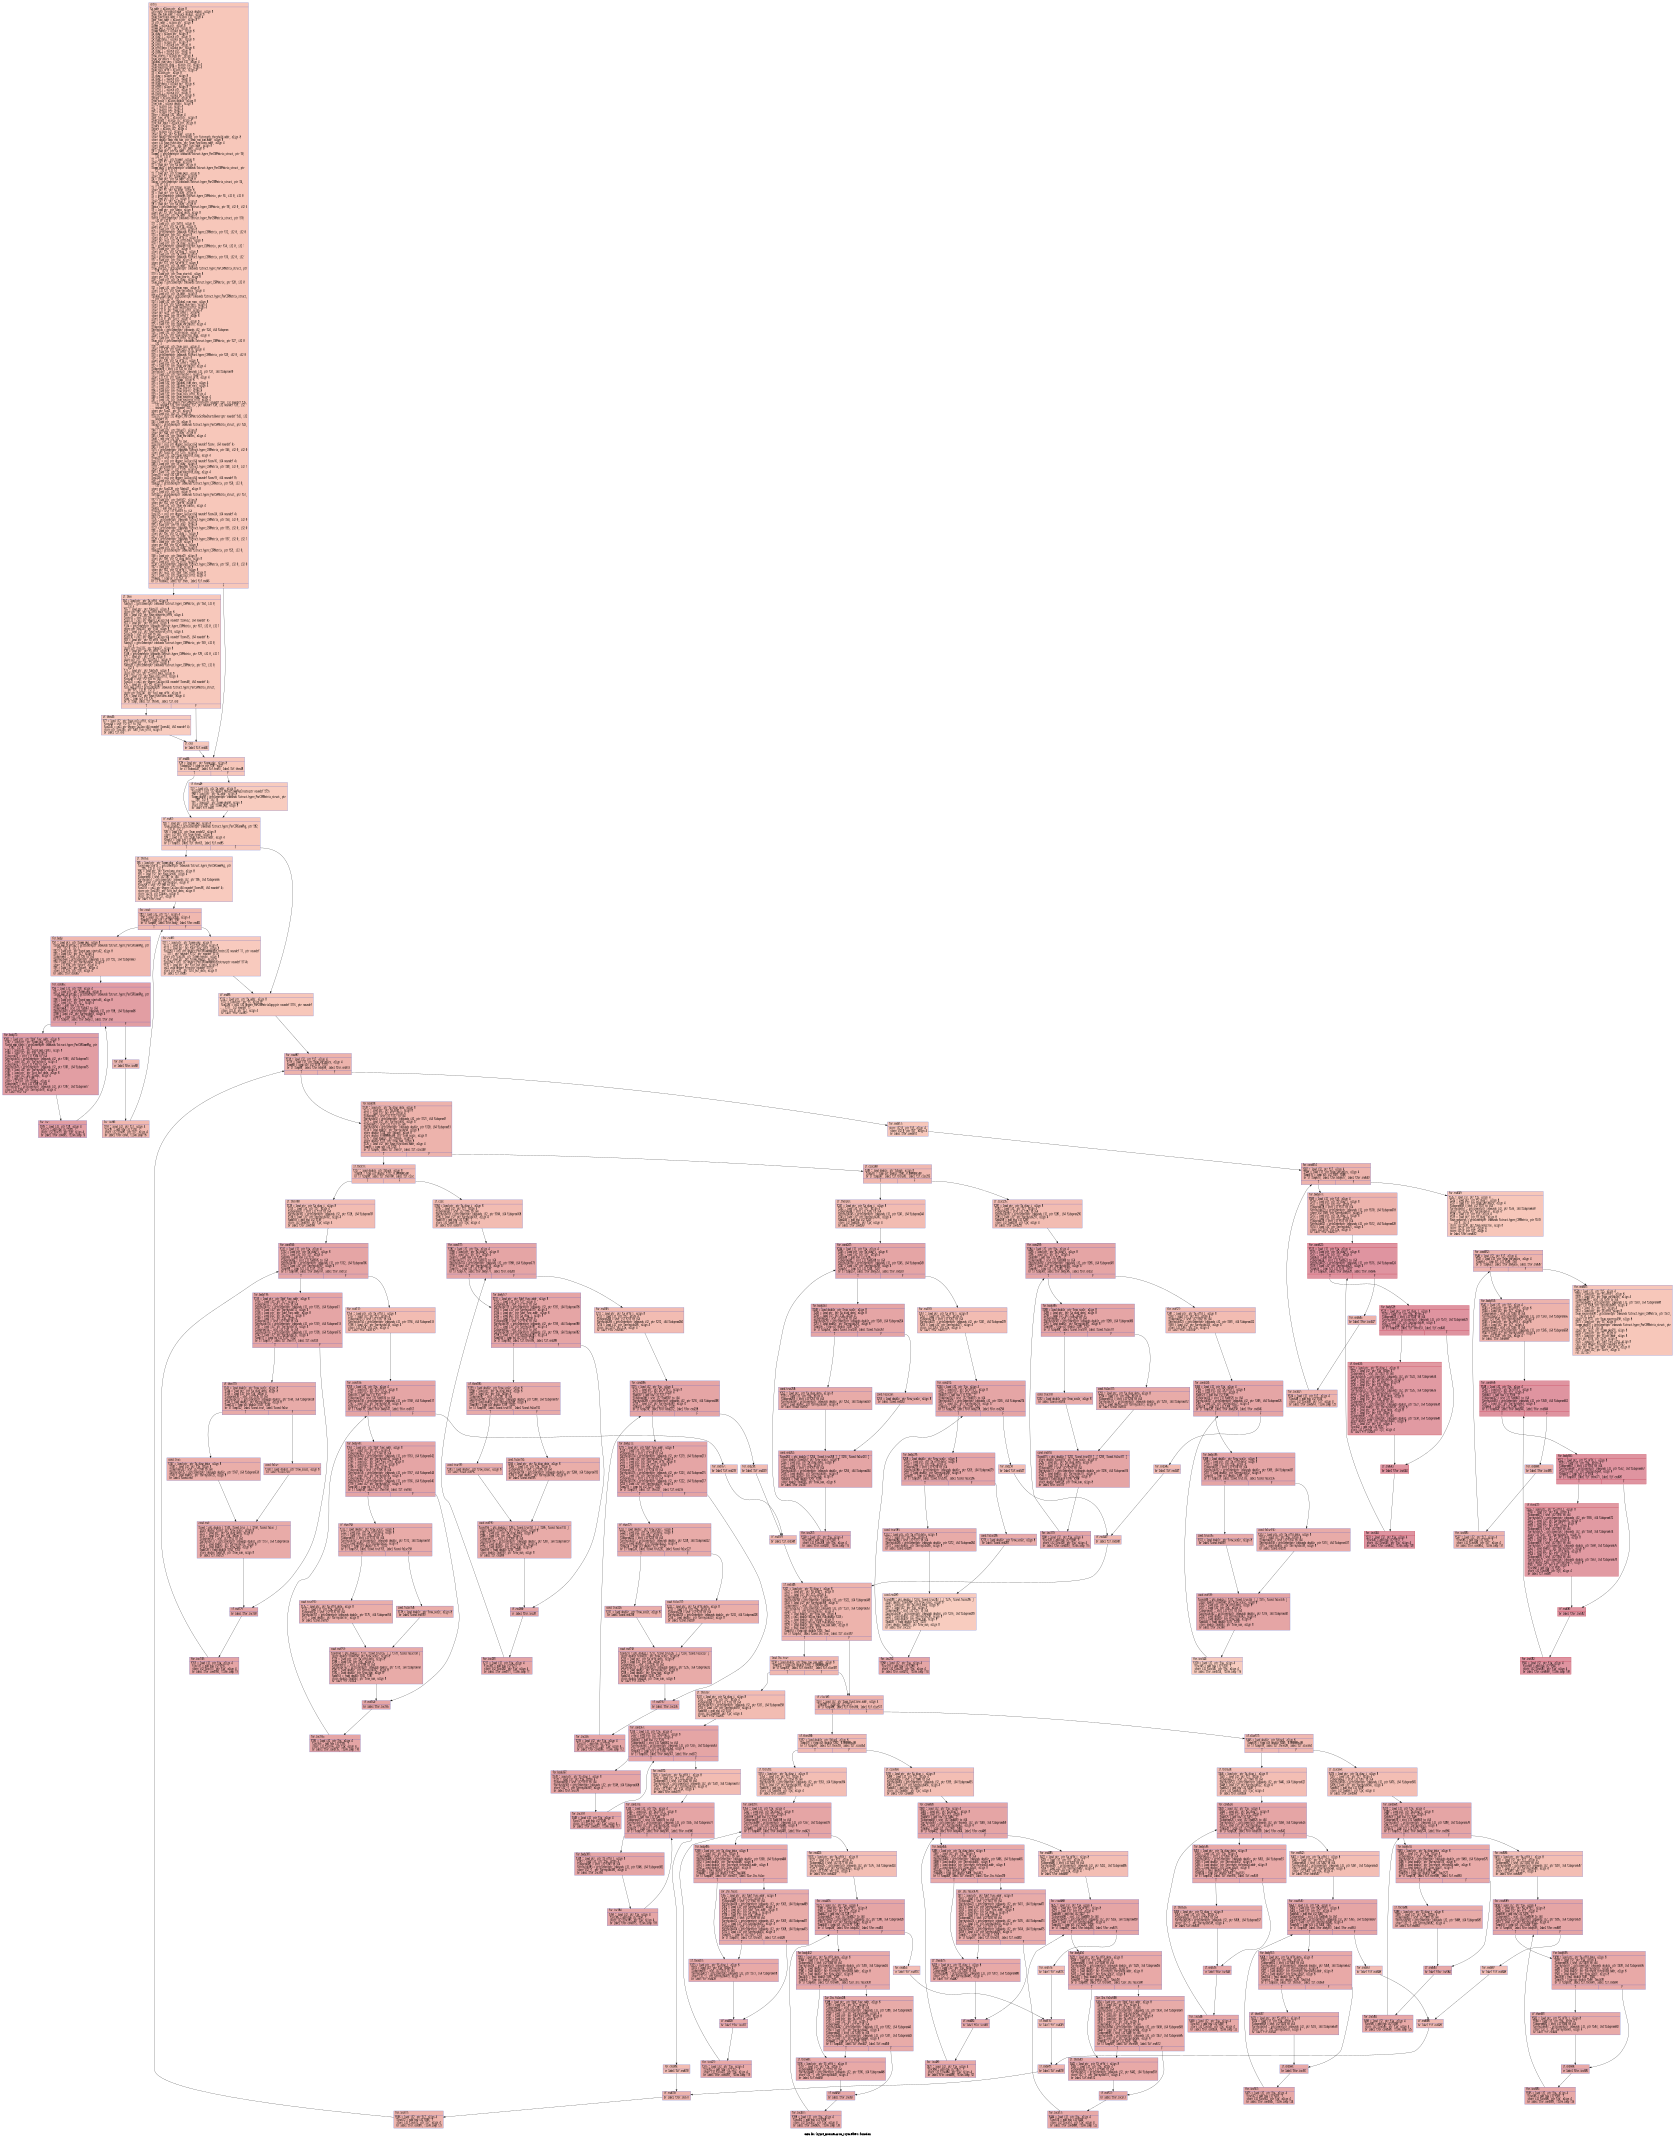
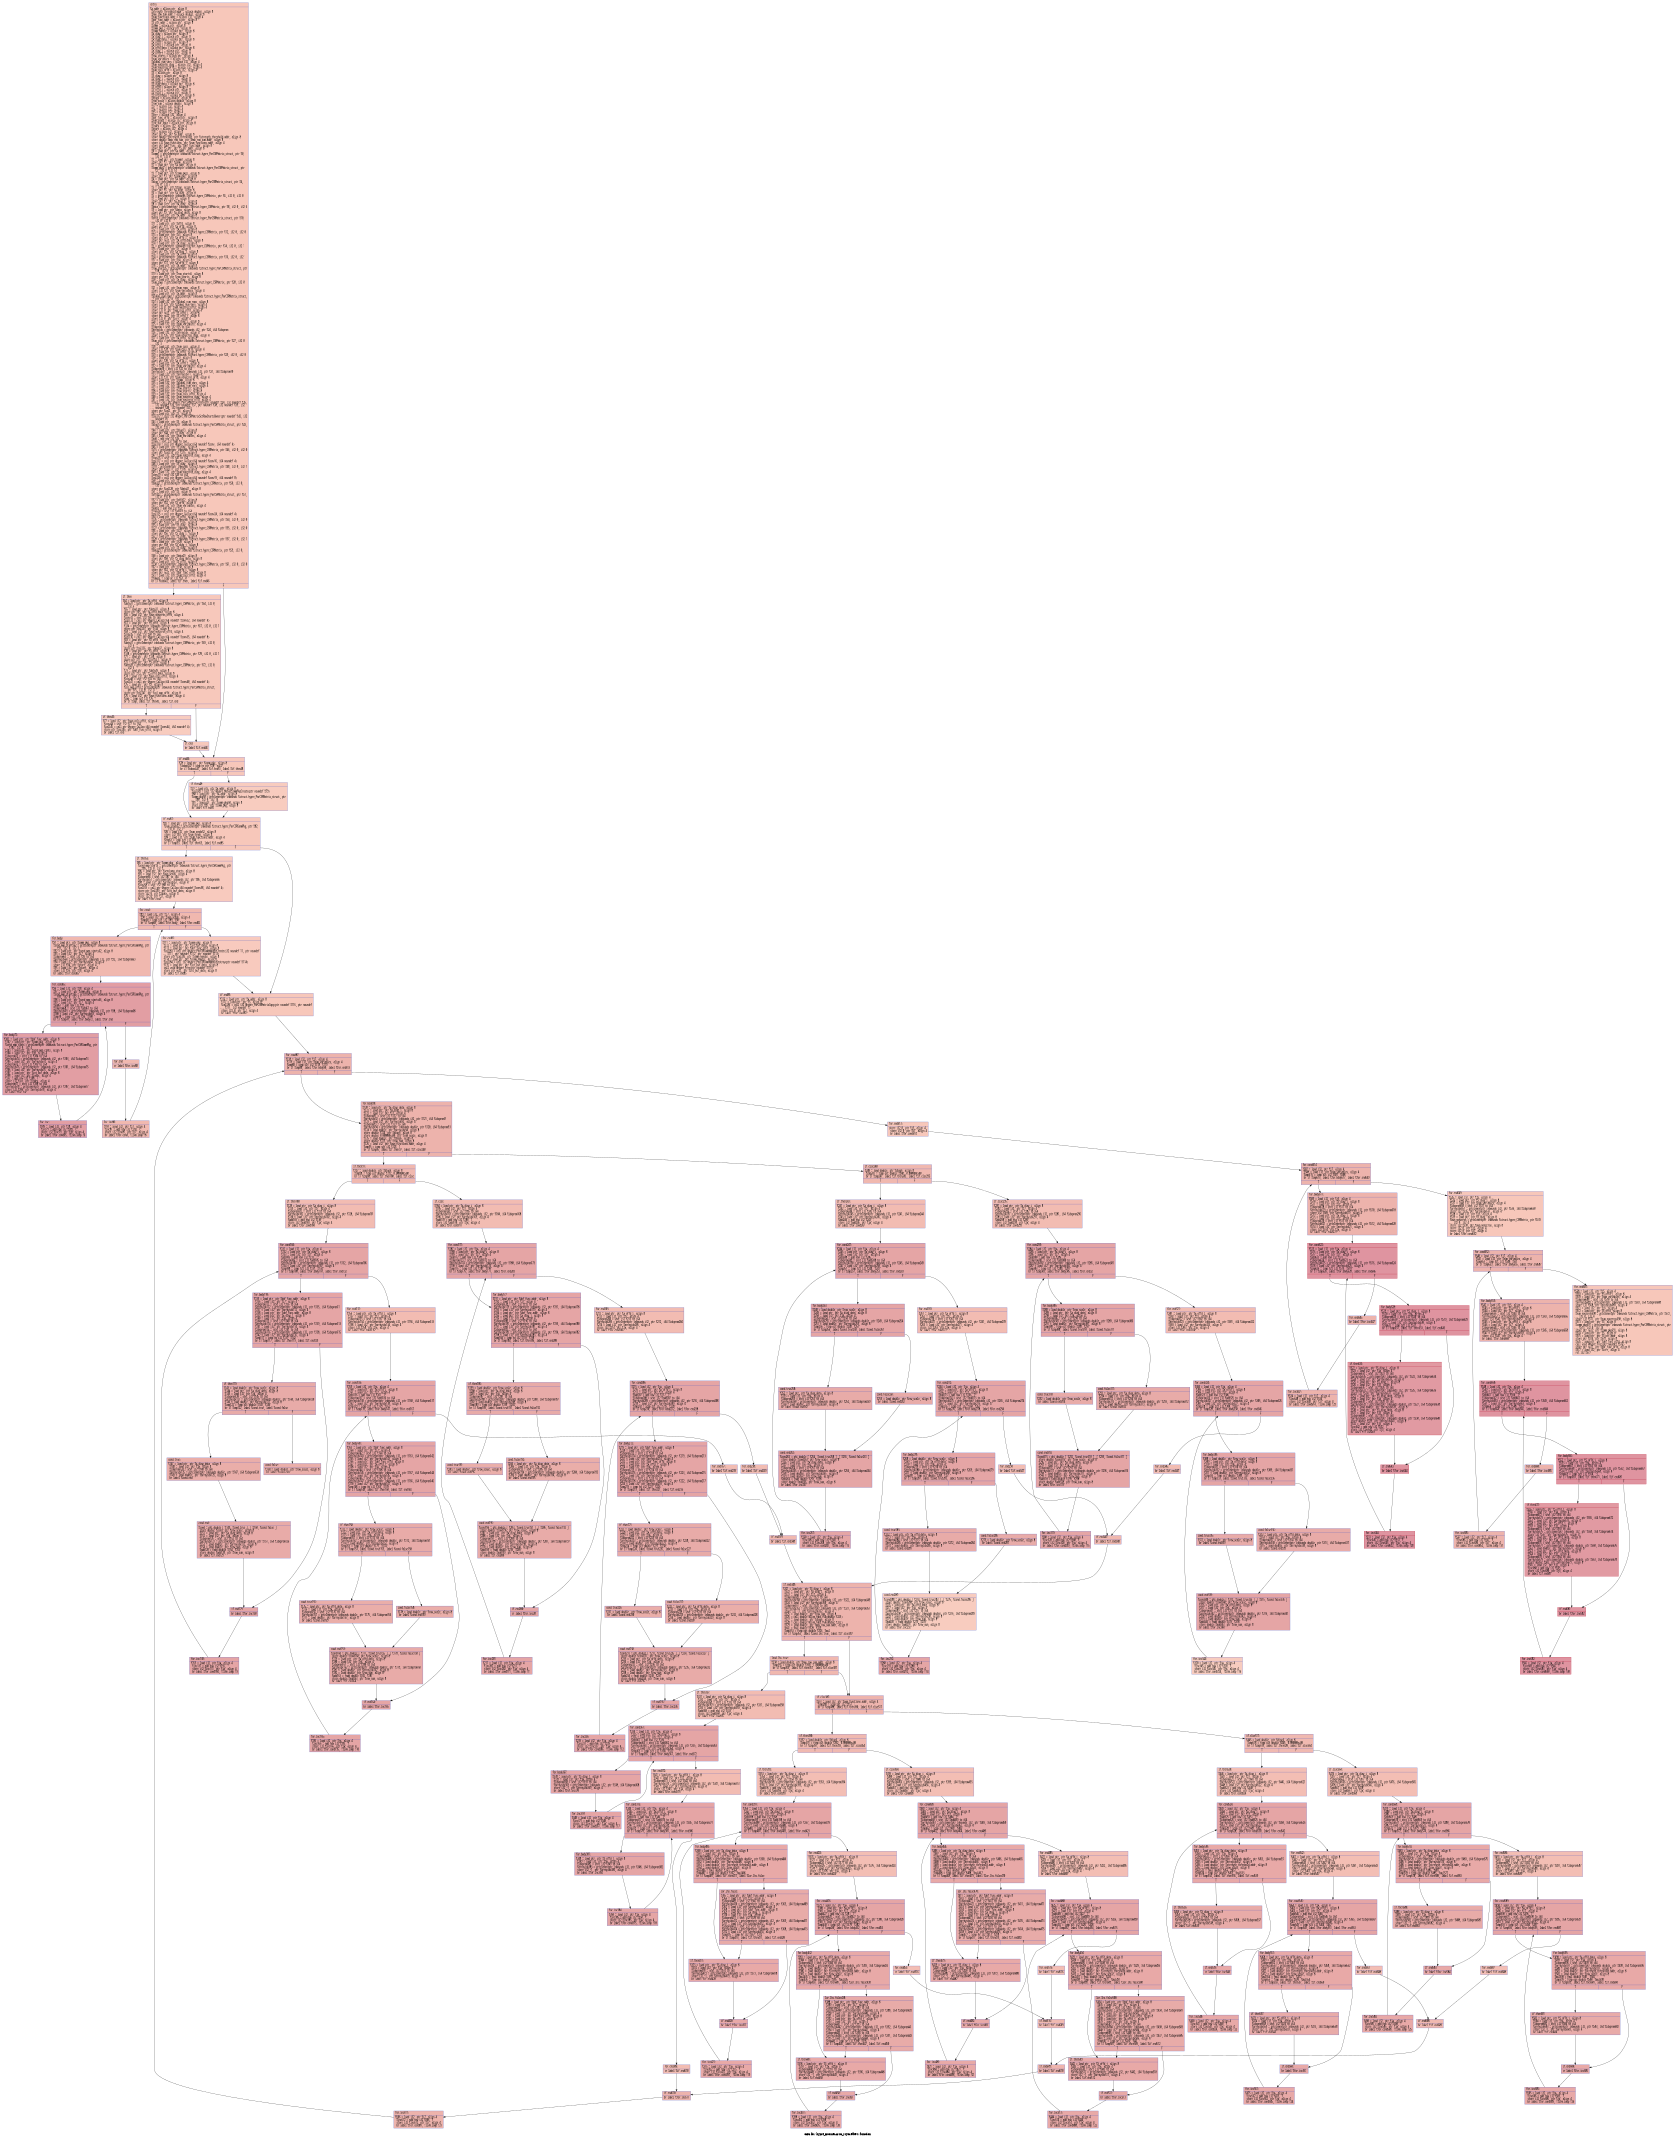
(173, 205) -> (173, 205)
none -> (1503, 1242)
(273, 1497) -> none
